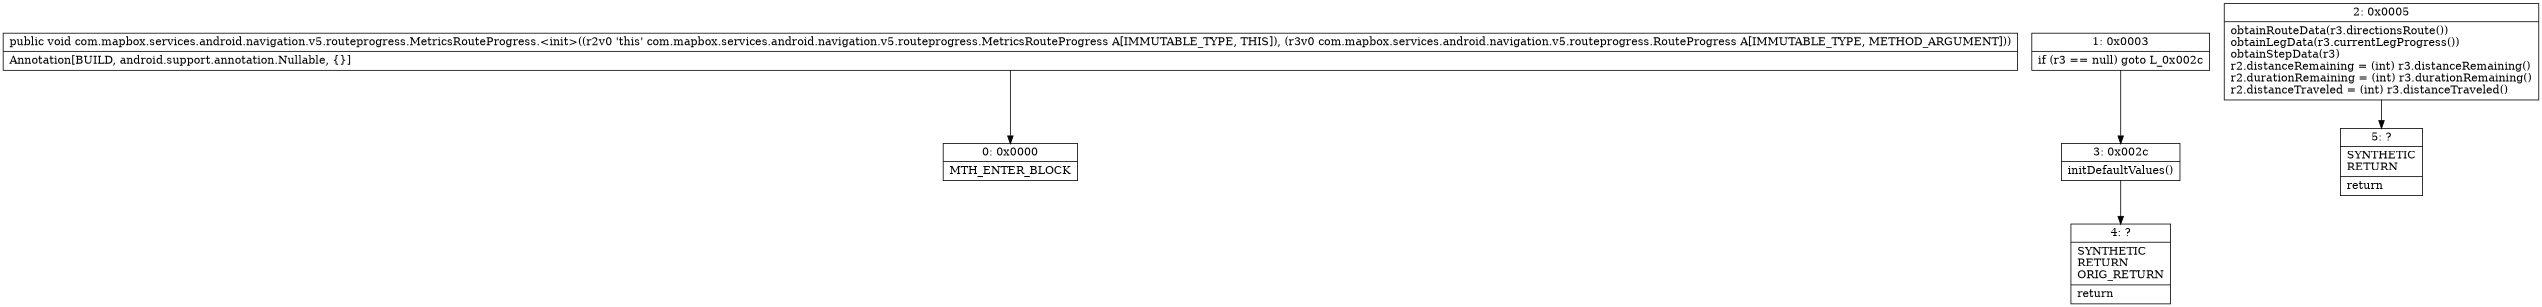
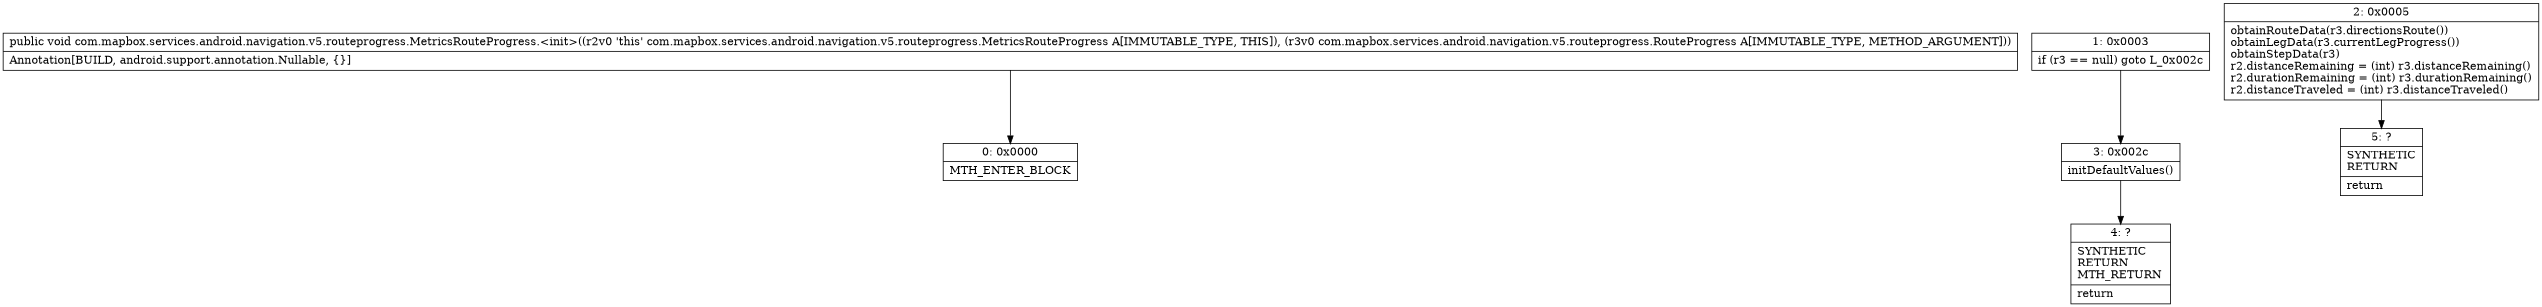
(2121, 275) -> (2120, 275)
